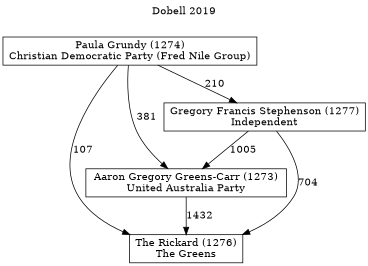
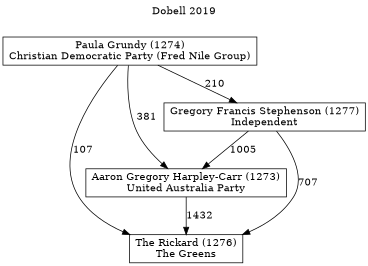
(186, 183) -> (186, 183)
(308, 183) -> (308, 183)
